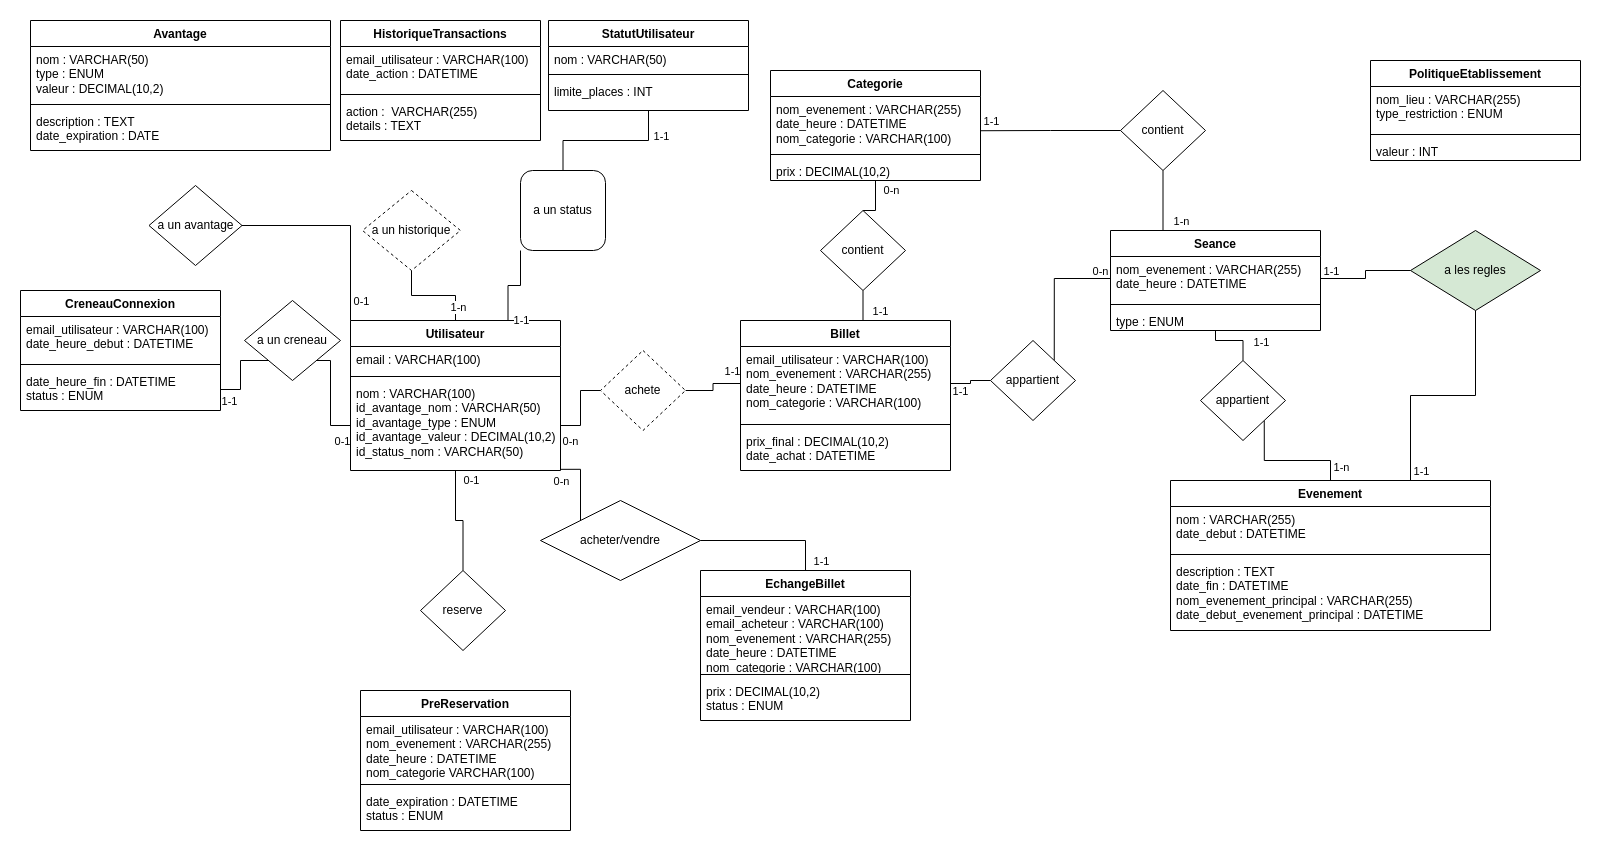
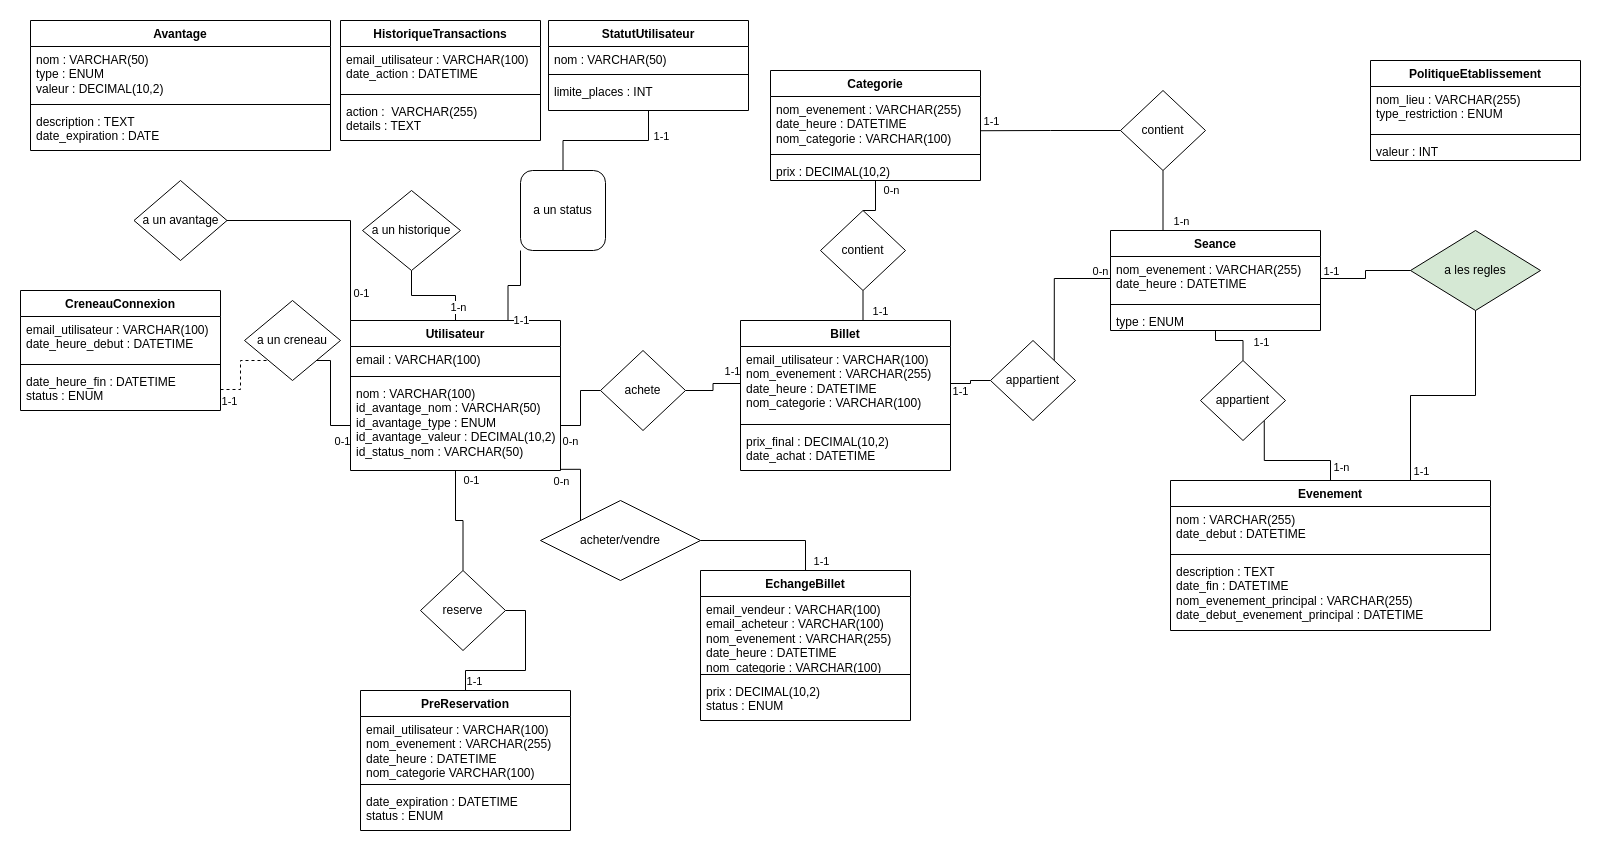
(196, 226) -> (181, 221)
(412, 231) -> (412, 231)
(241, 371) -> (241, 371)
(643, 391) -> (643, 391)
none -> (526, 671)
